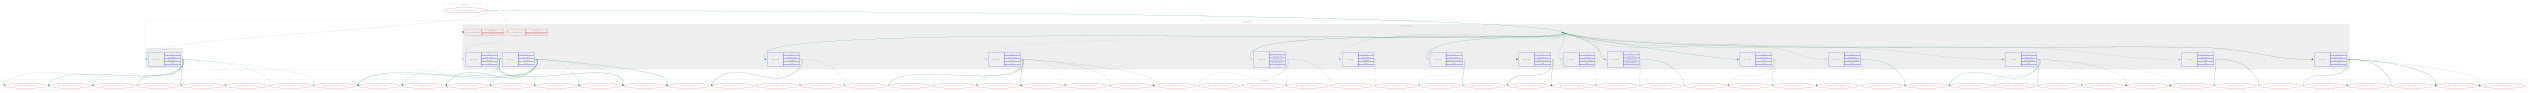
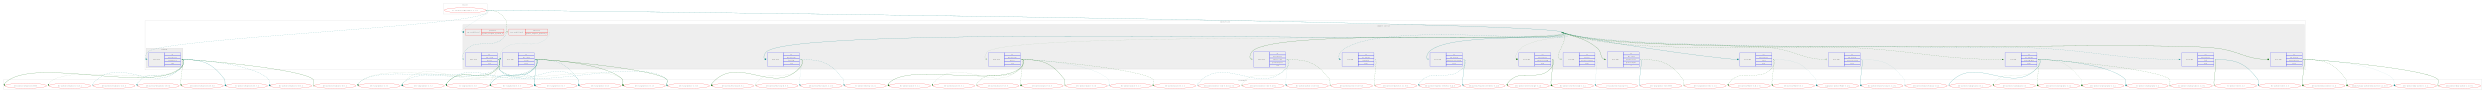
(2324, 86) -> none
